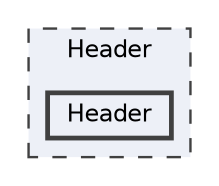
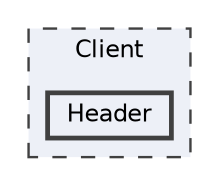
(110, 51) -> (110, 51)
